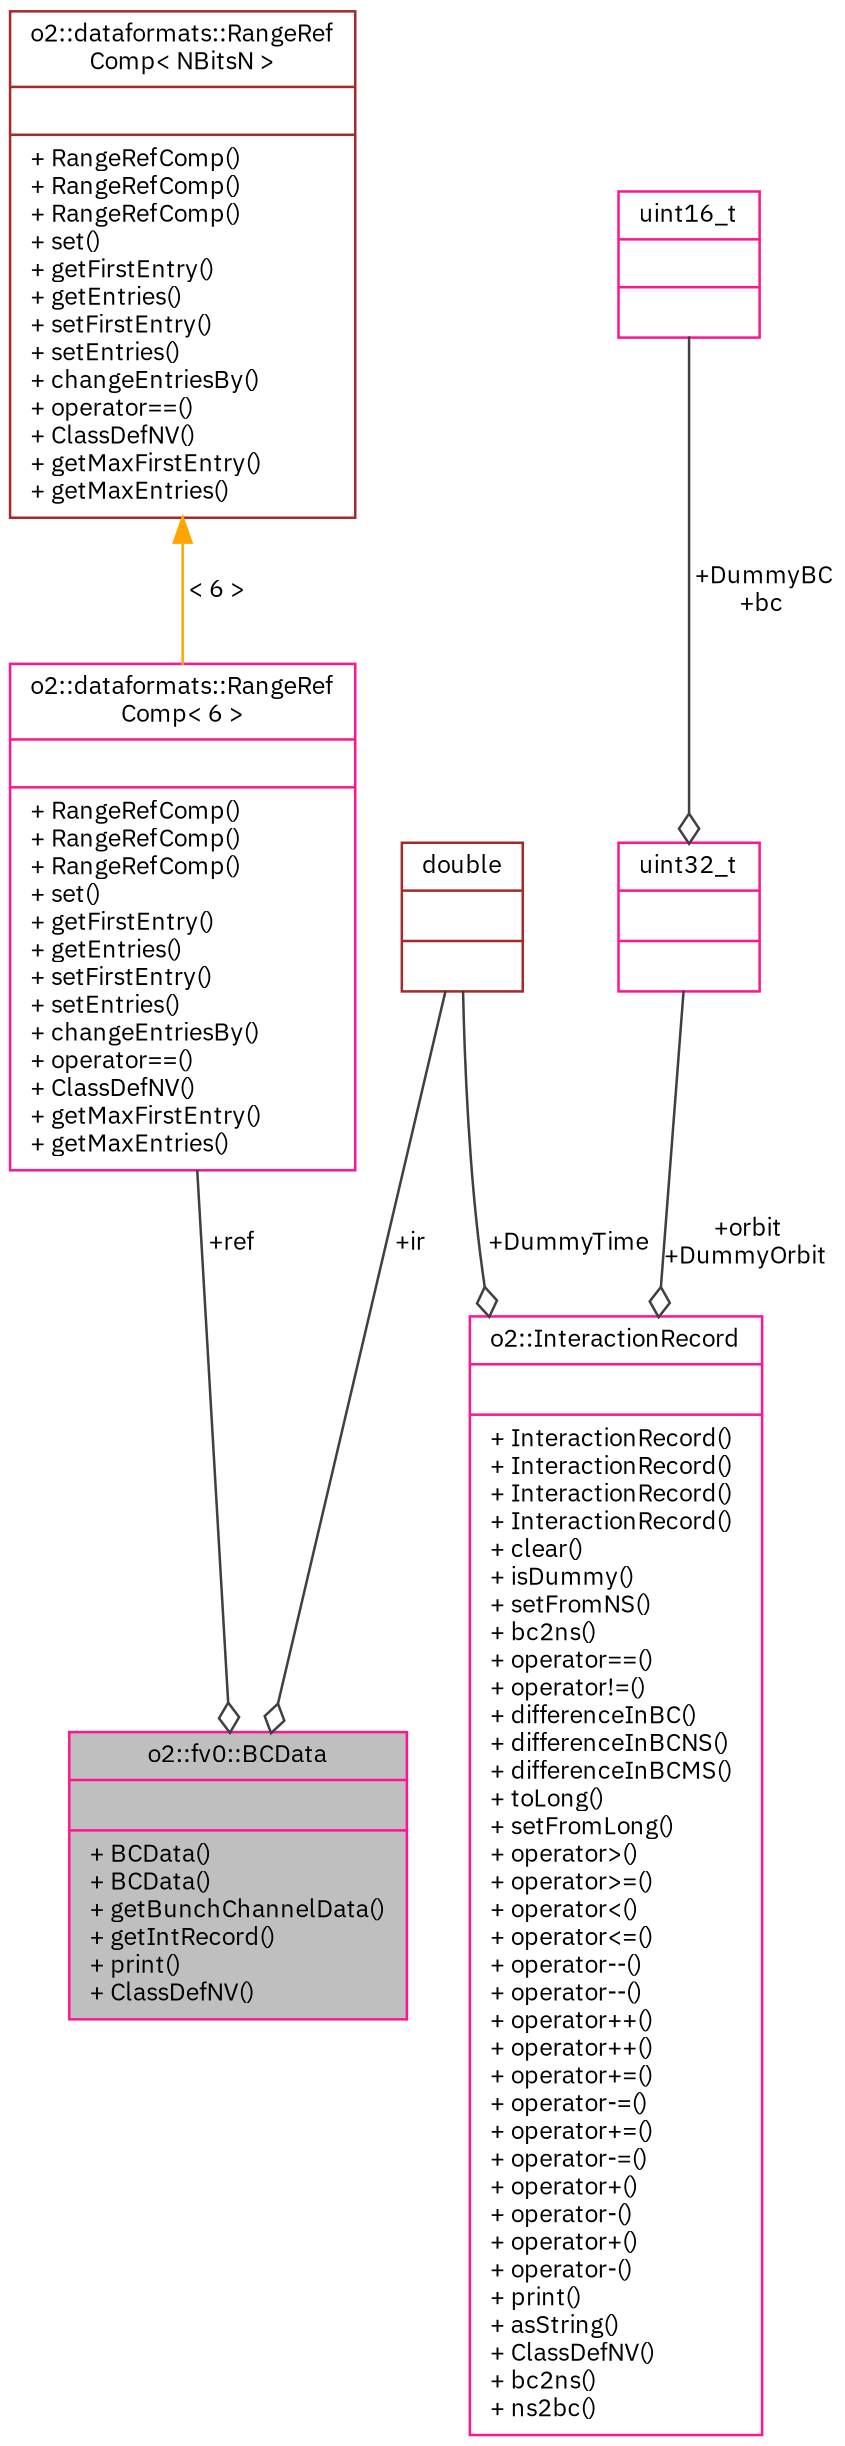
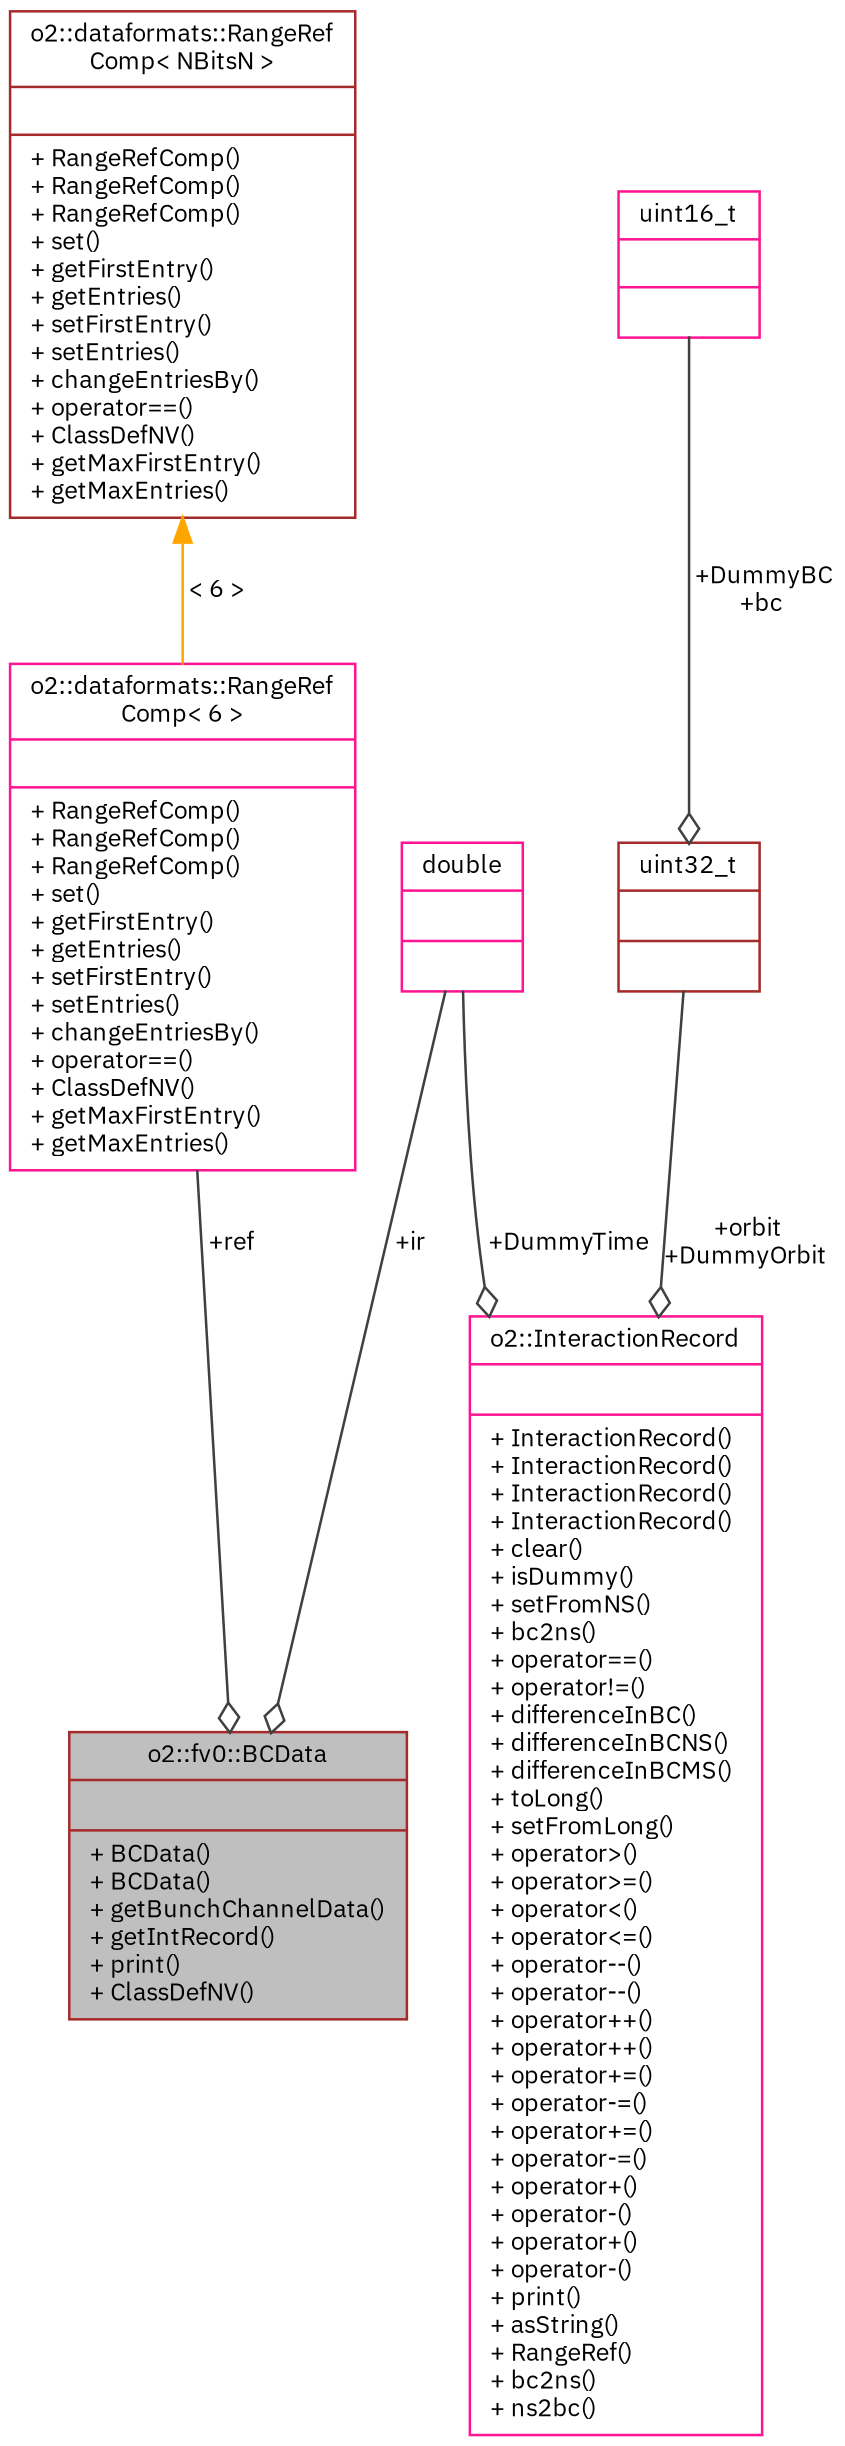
(462, 917) -> (462, 917)
(689, 917) -> (689, 917)
(238, 1876) -> (238, 1876)
(573, 2353) -> (562, 2353)
